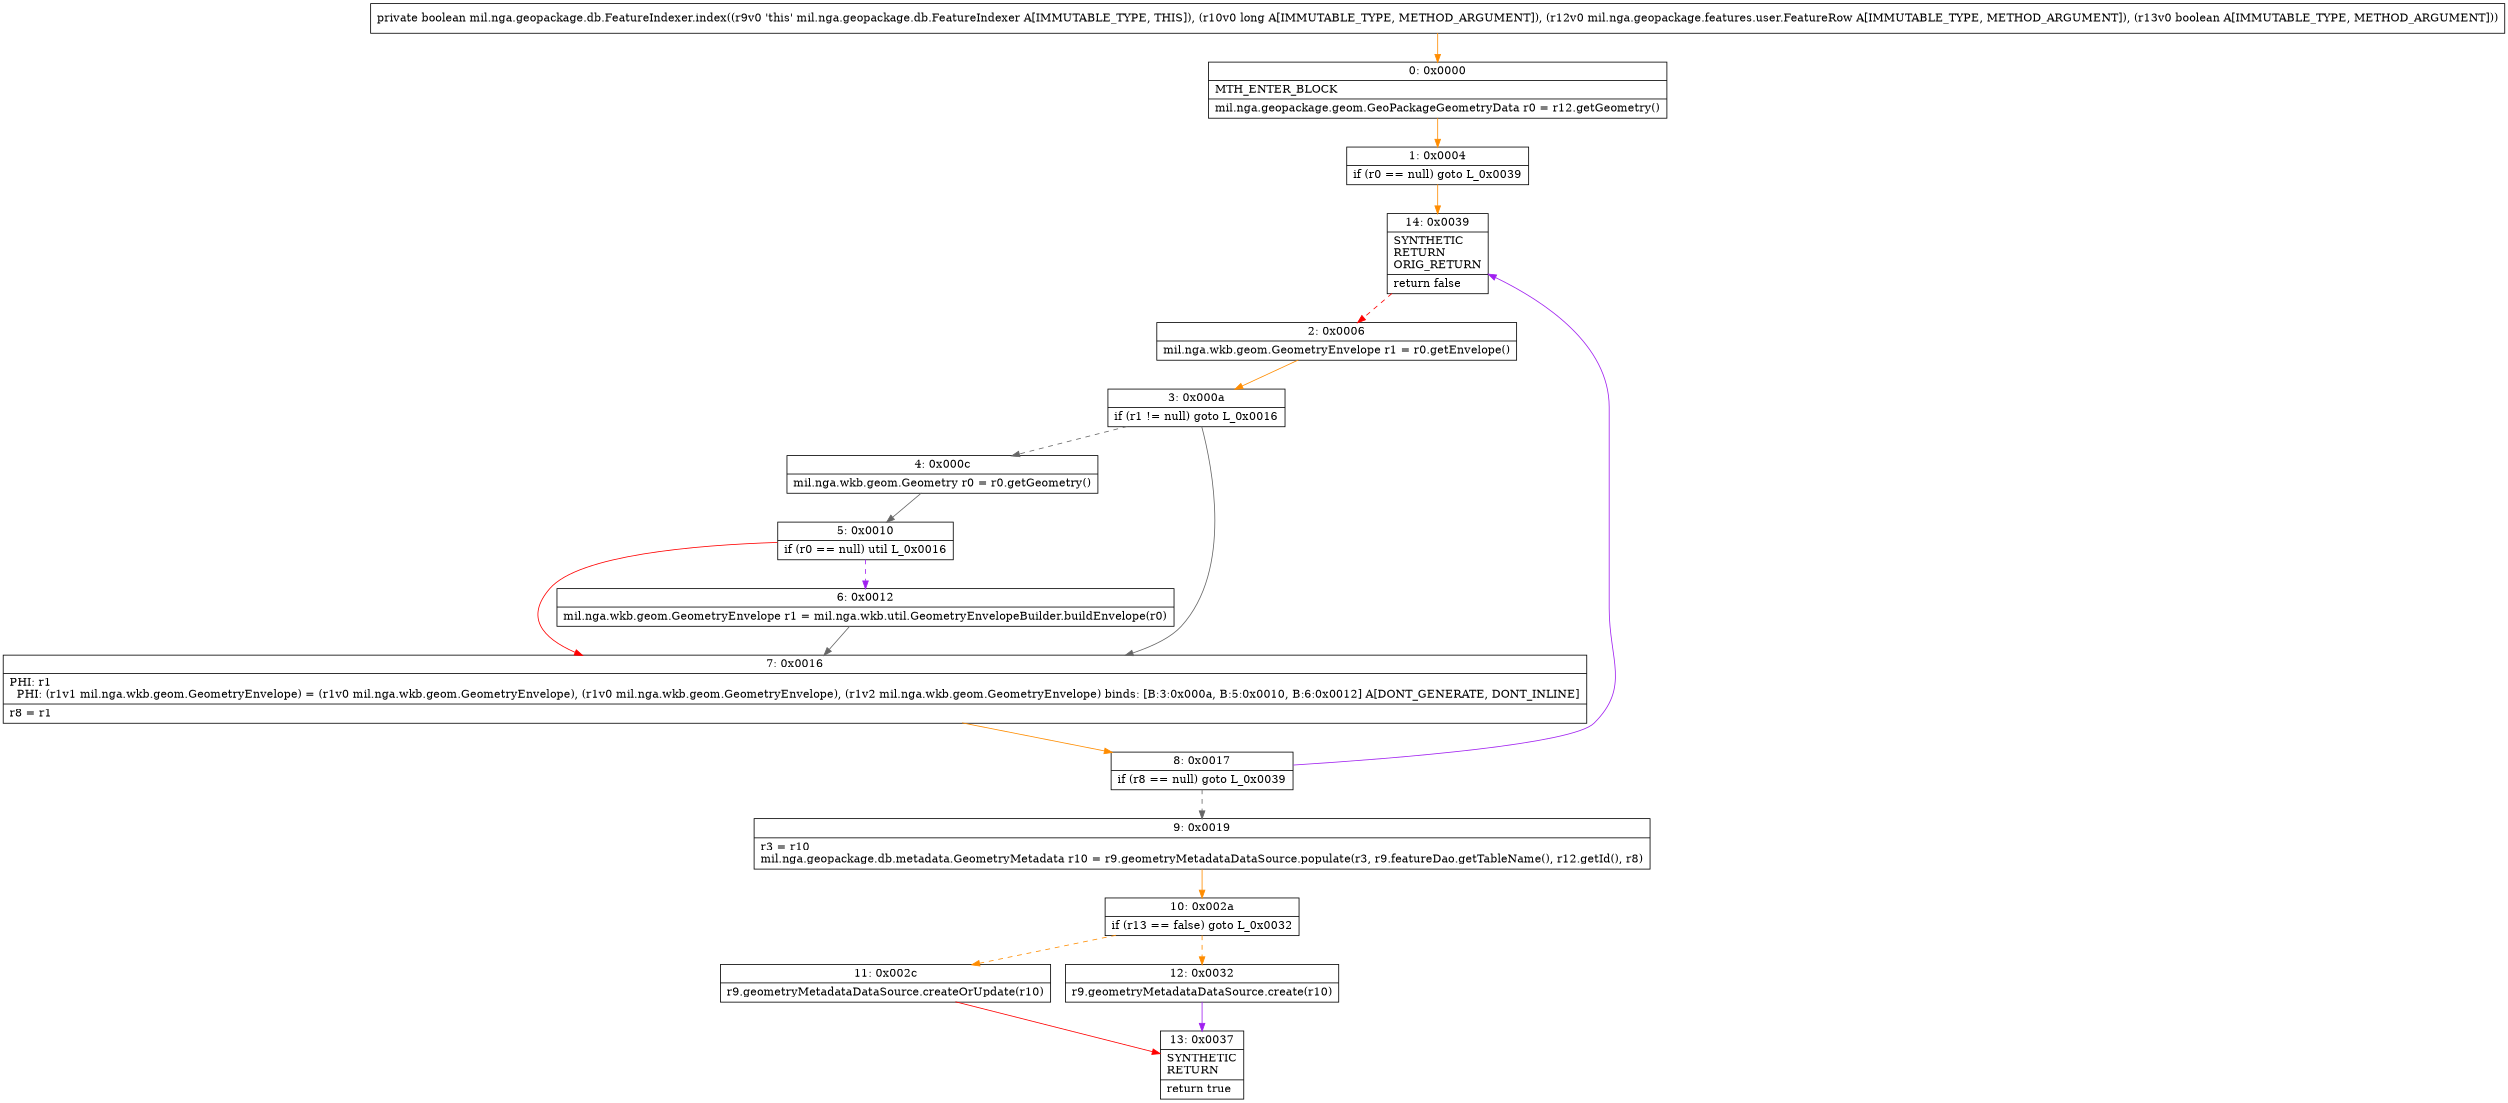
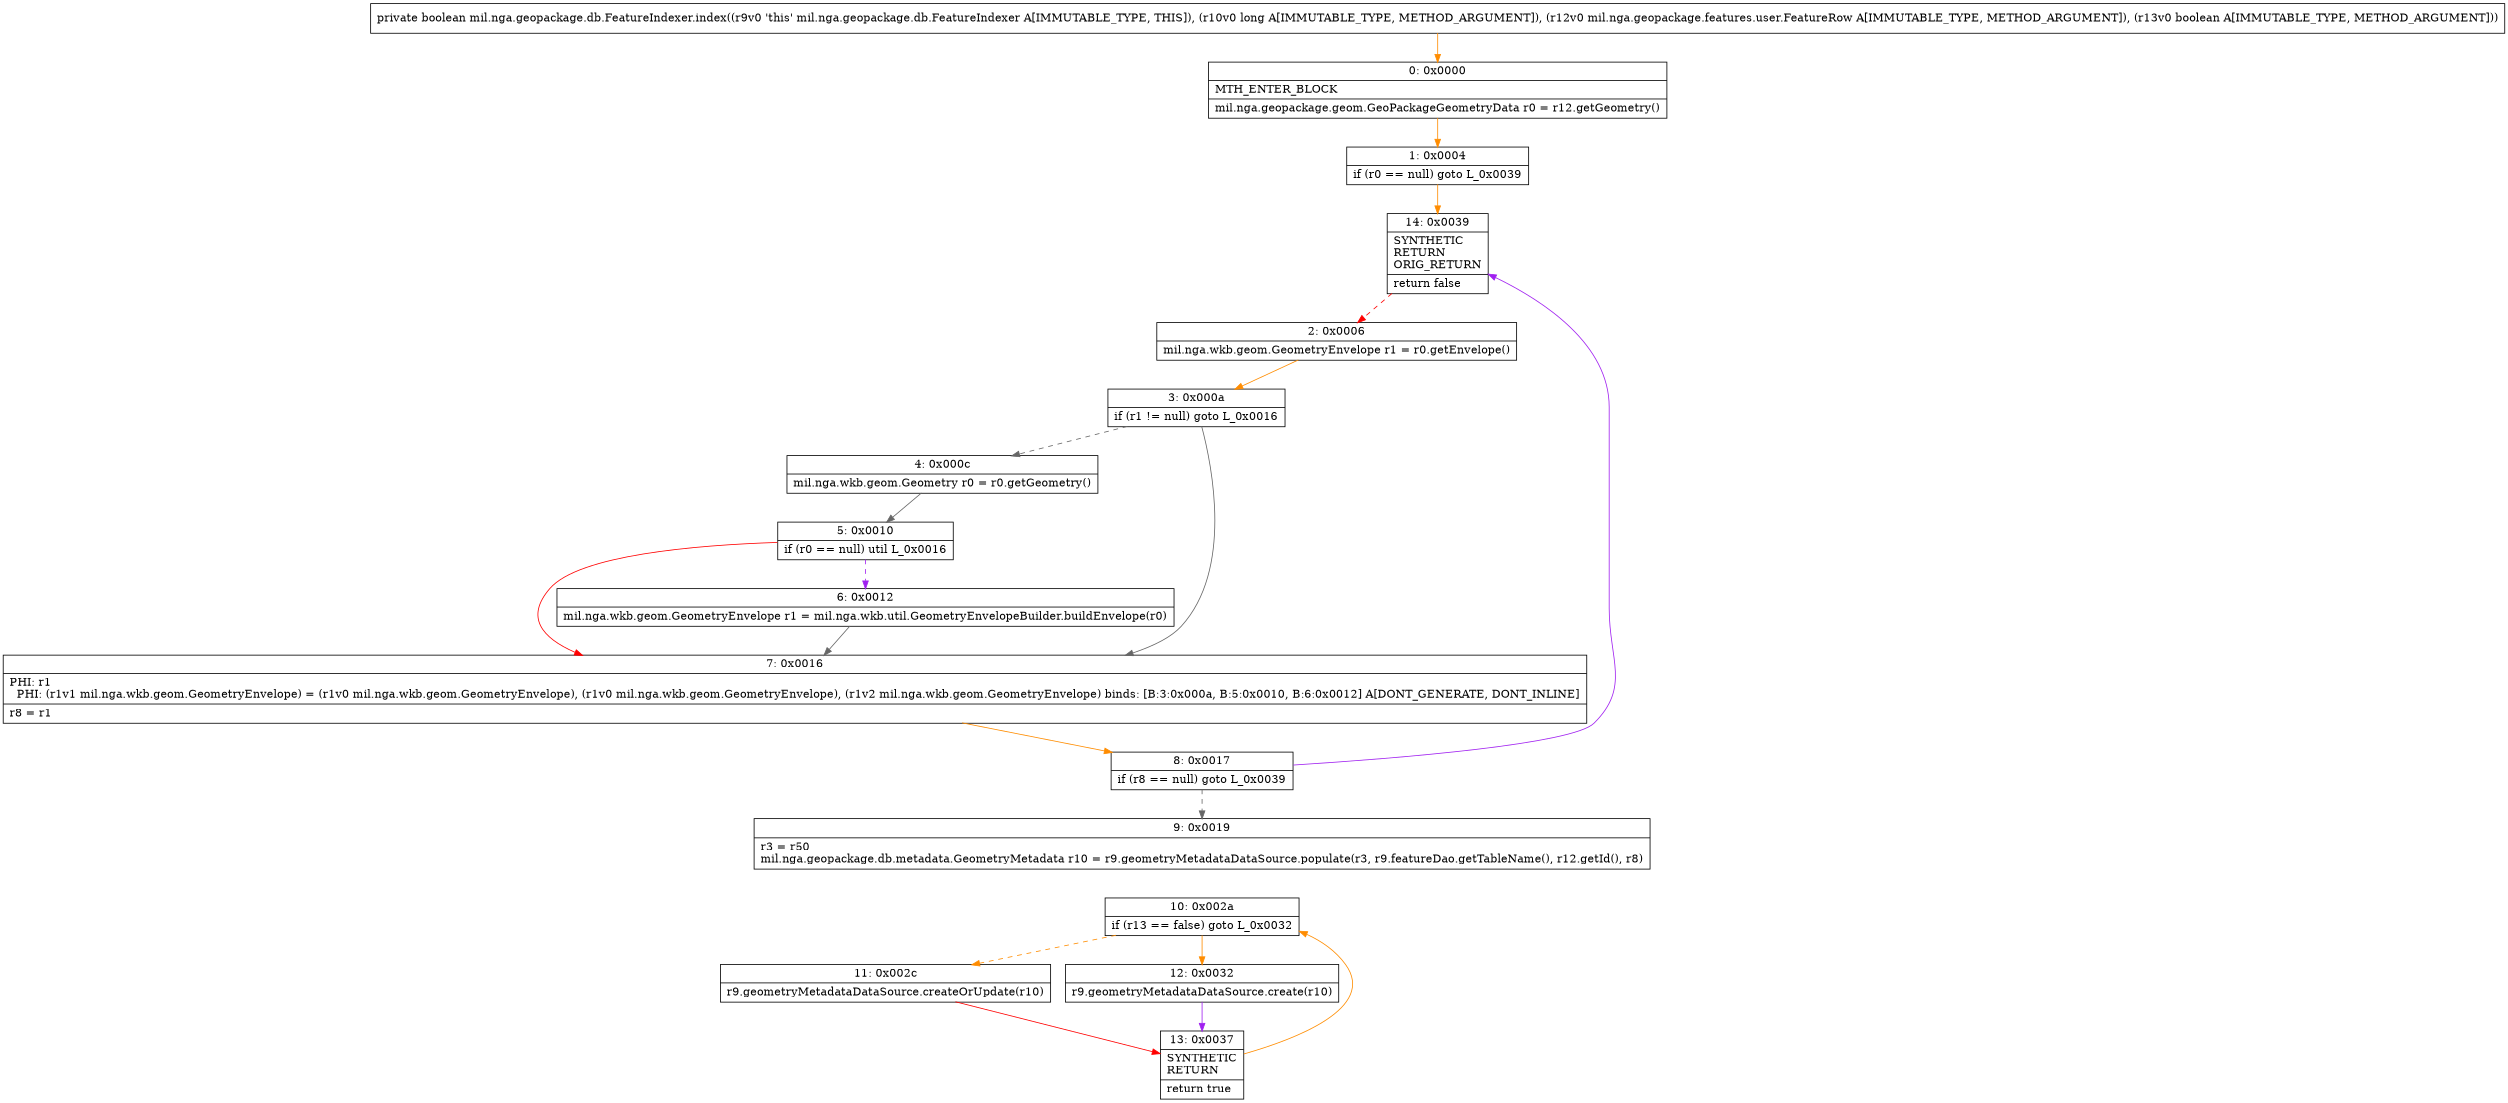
(785, 847) -> (785, 847)
(1202, 879) -> (1337, 1011)
(1202, 946) -> (1202, 946)
